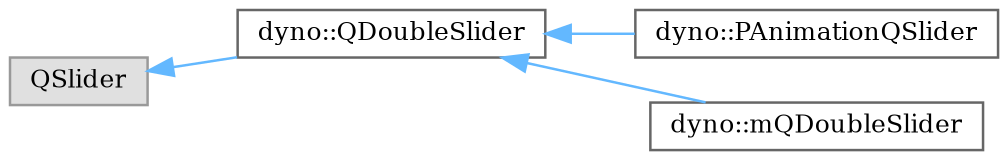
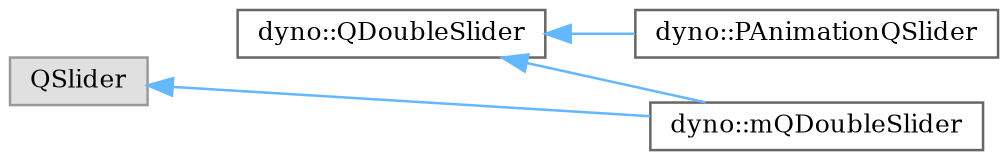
(205, 62) -> (412, 102)
